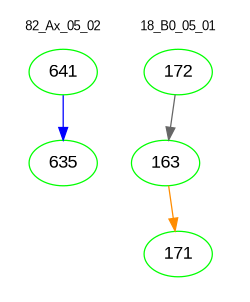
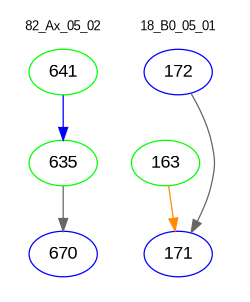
(178, 72) -> (178, 72)
(173, 111) -> (214, 157)
none -> (63, 254)
(178, 254) -> (178, 254)
